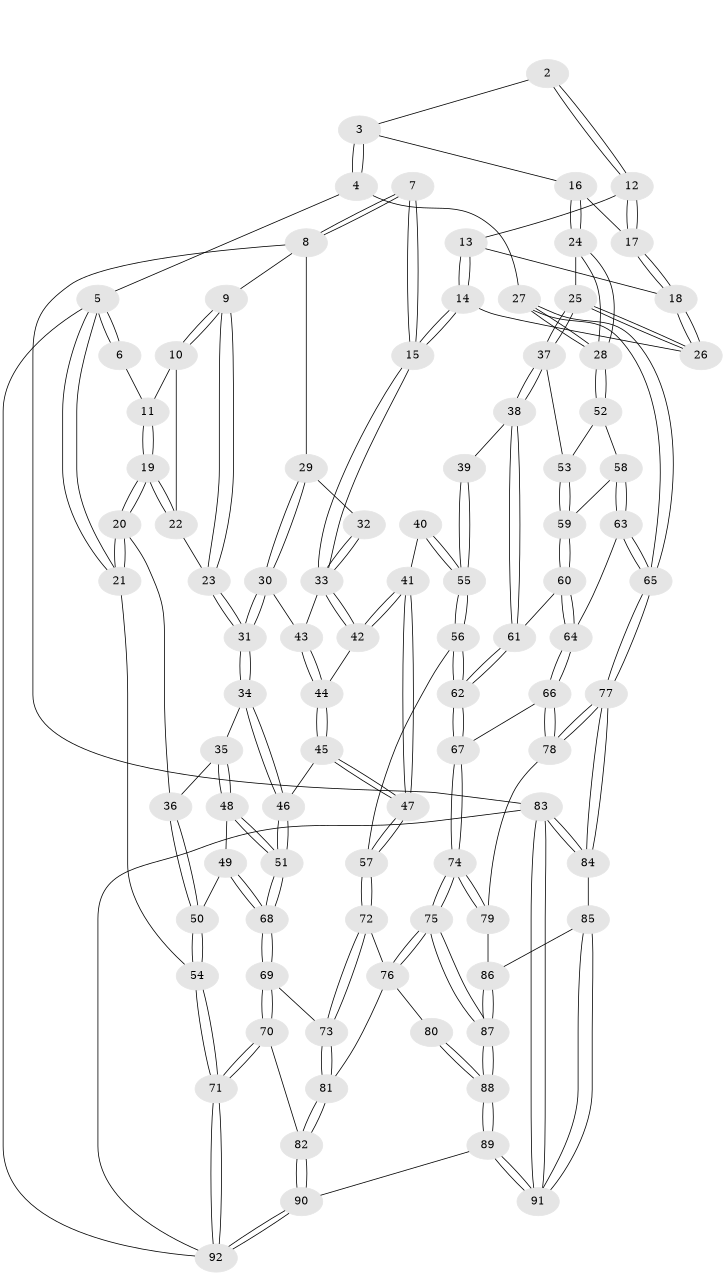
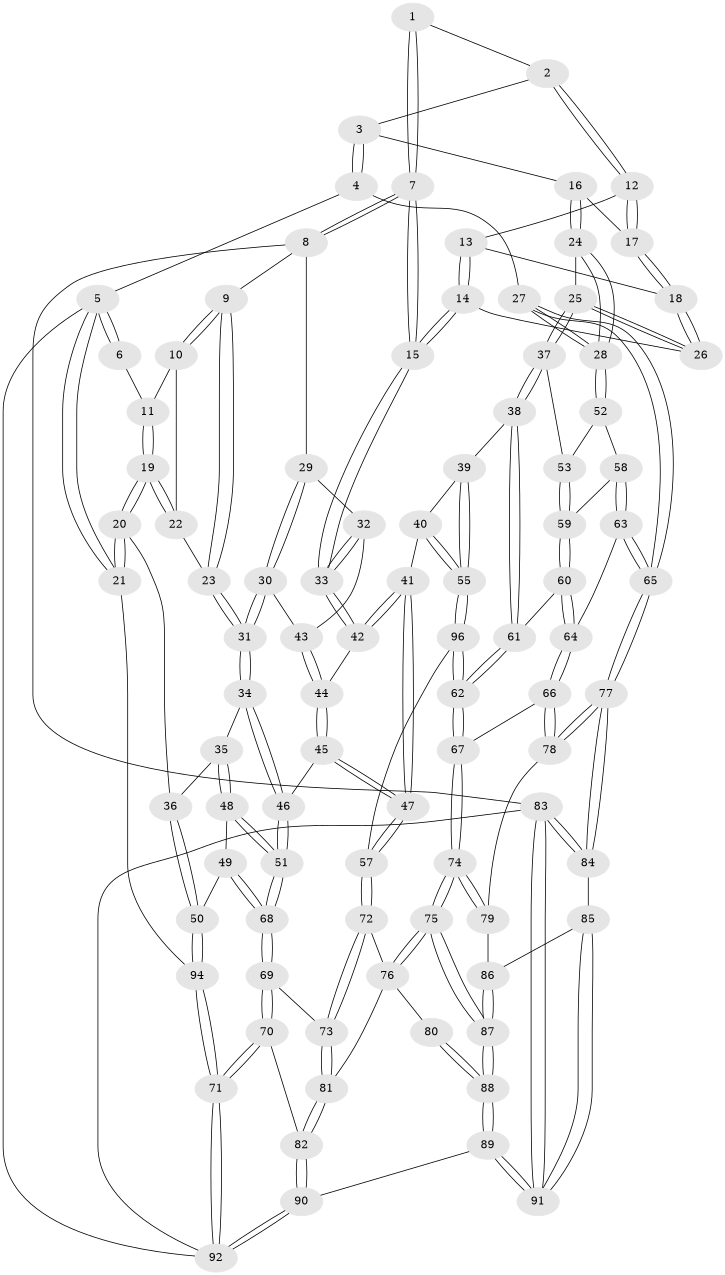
none -> (413, 17)
none -> (443, 497)
(312, 609) -> (353, 590)
(458, 638) -> (458, 638)
(197, 976) -> (197, 976)
